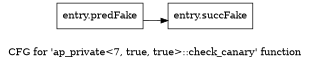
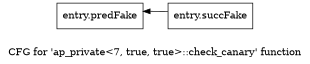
(152, 21) -> (159, 11)
